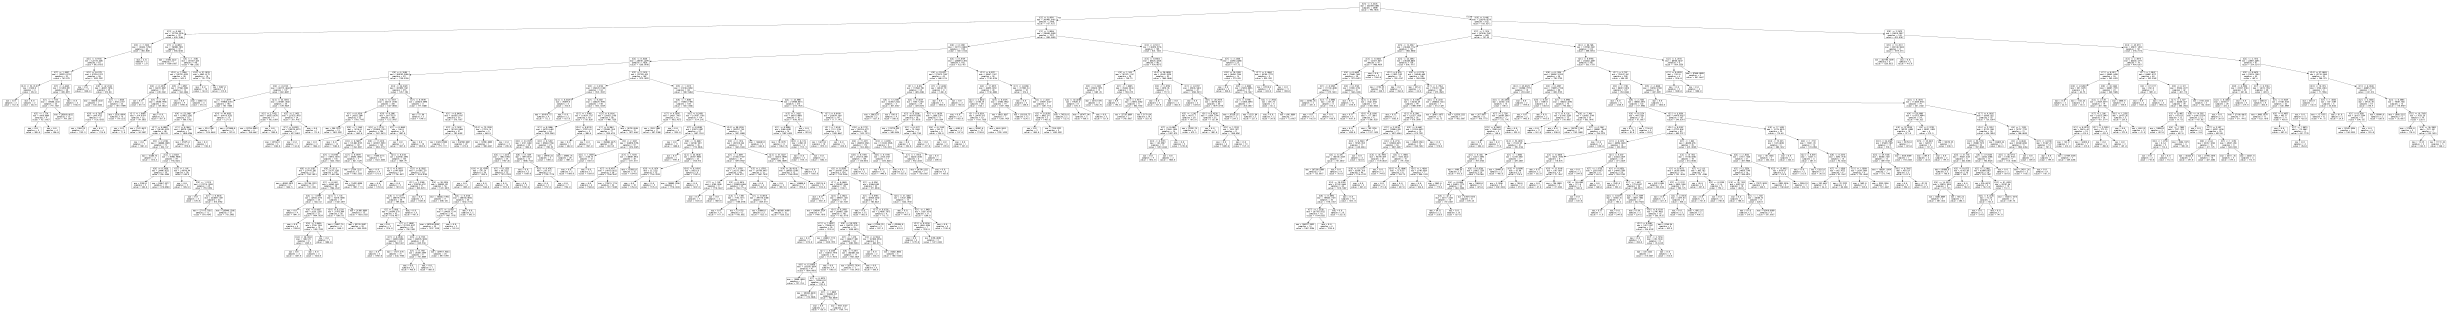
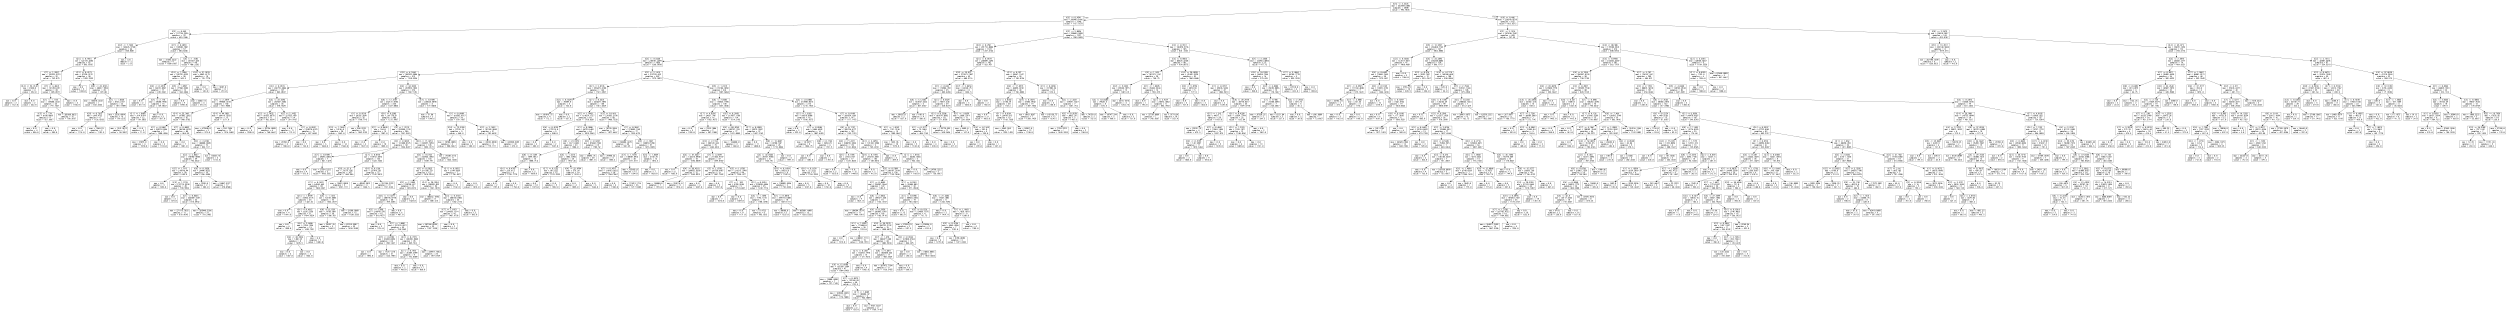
(2211, 137) -> (2265, 123)
(1514, 150) -> (1598, 137)
(566, 172) -> none
(1575, 177) -> (1733, 192)
